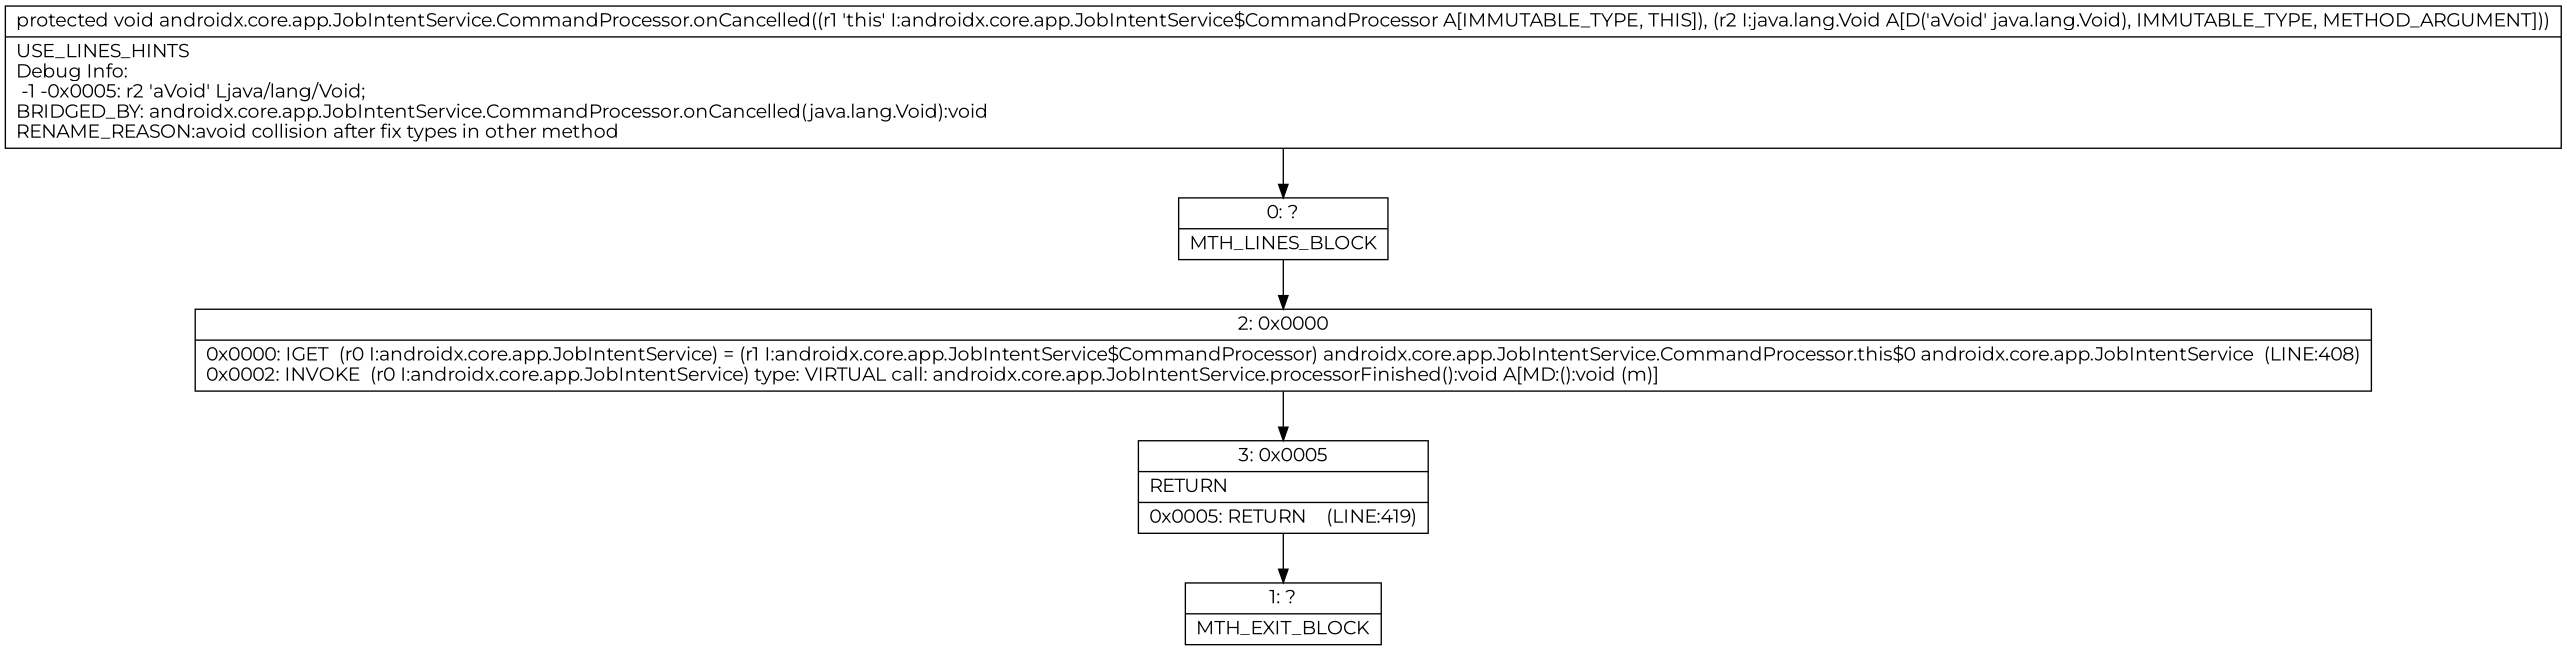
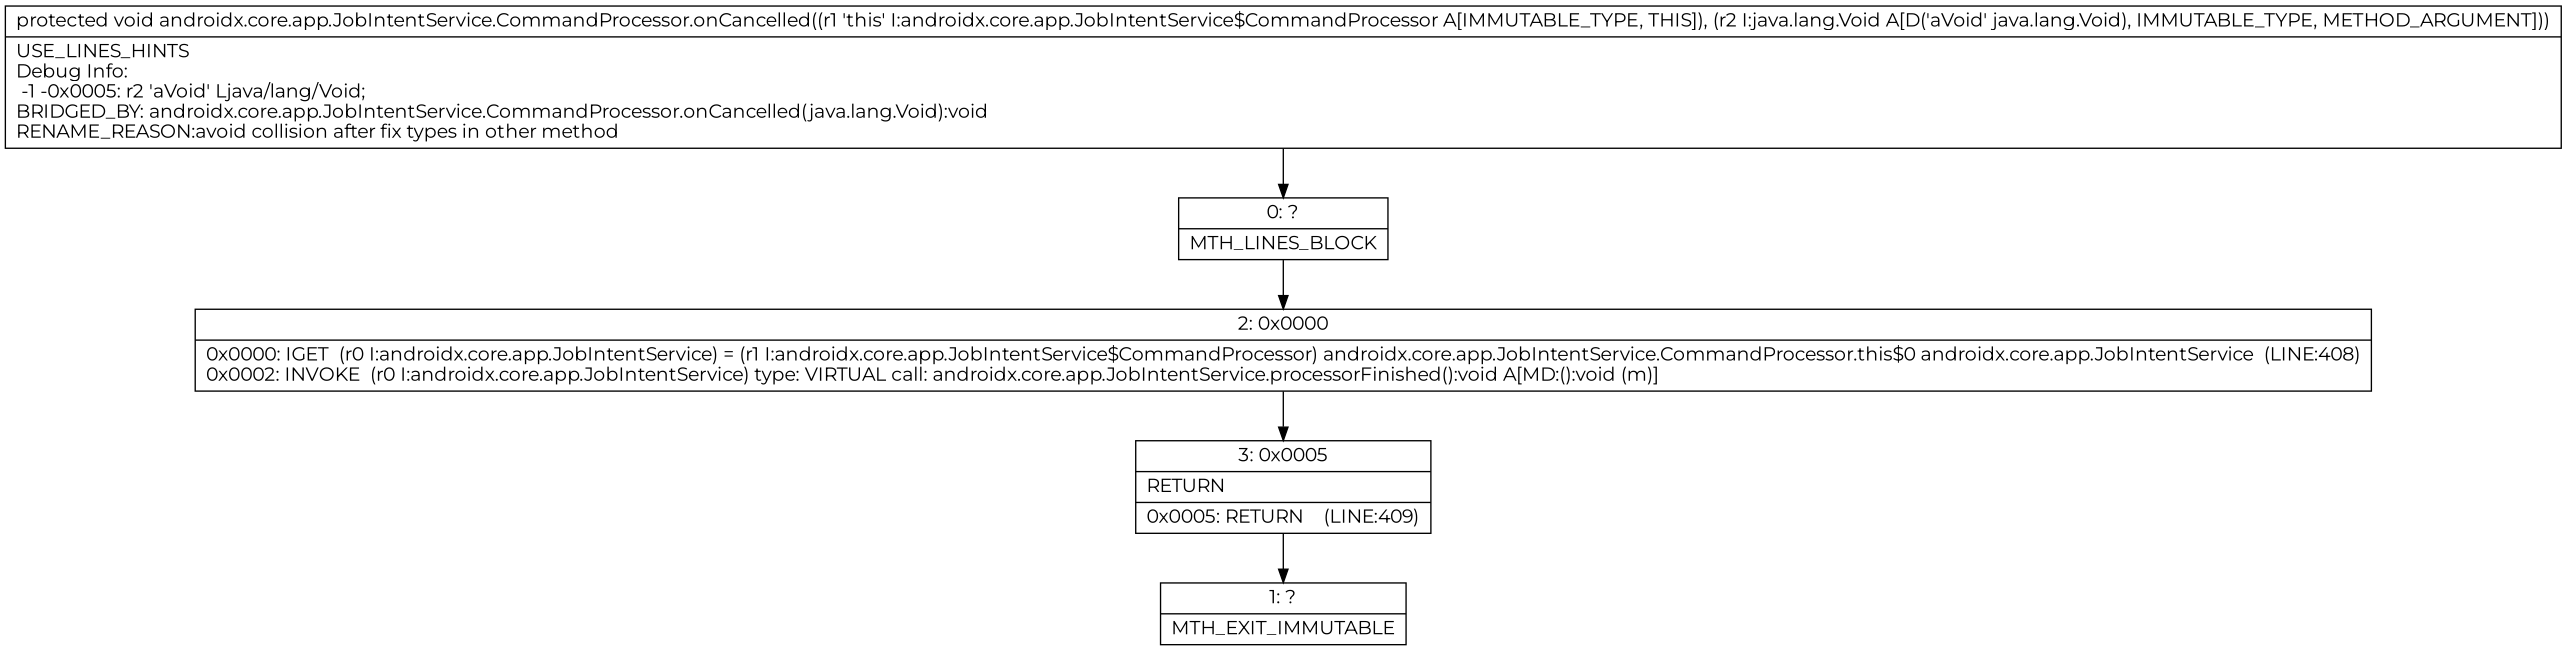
(1283, 517) -> (1283, 517)
(1283, 629) -> (1283, 629)
